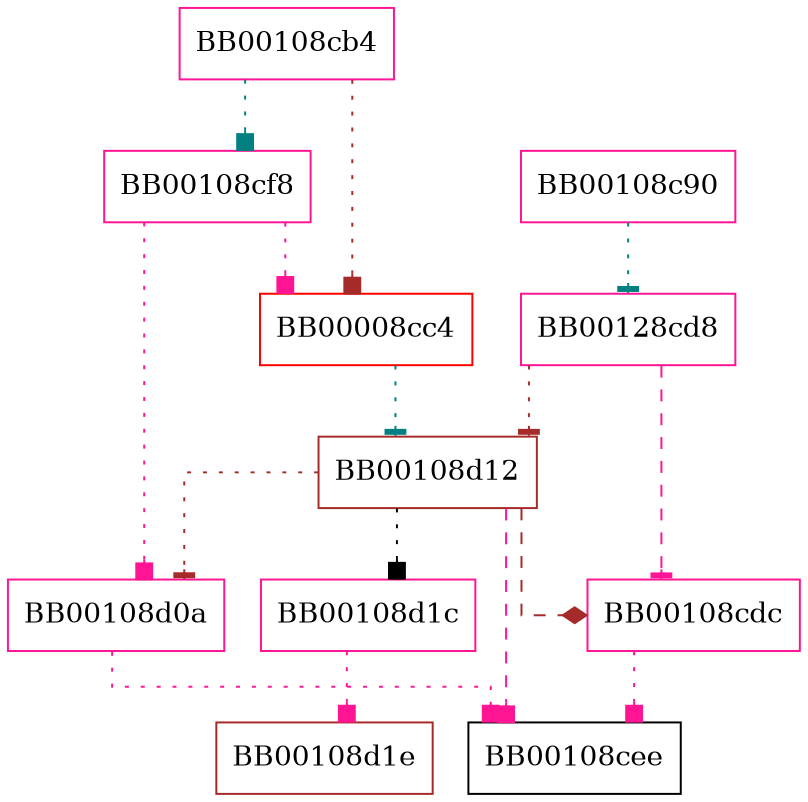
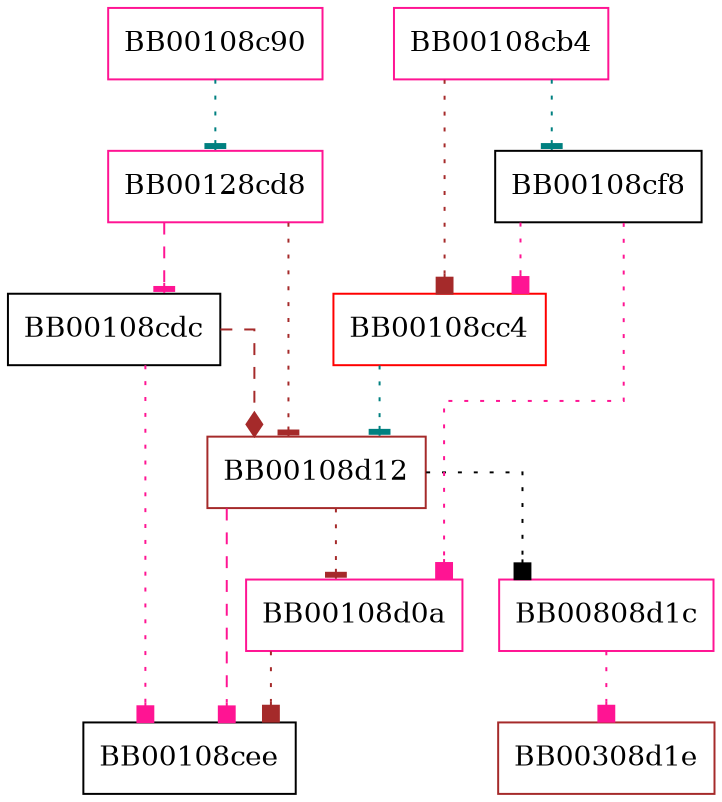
(245, 105) -> (552, 110)
(207, 187) -> (598, 187)
(366, 329) -> (440, 329)
(521, 582) -> (254, 354)
(368, 615) -> (606, 615)
(694, 615) -> (114, 329)
(292, 687) -> (271, 677)
(325, 758) -> (606, 758)
